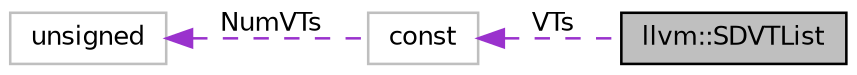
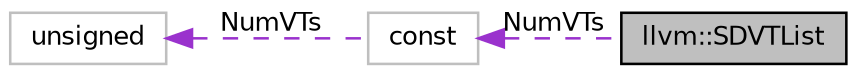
(550, 24) -> (550, 24)
